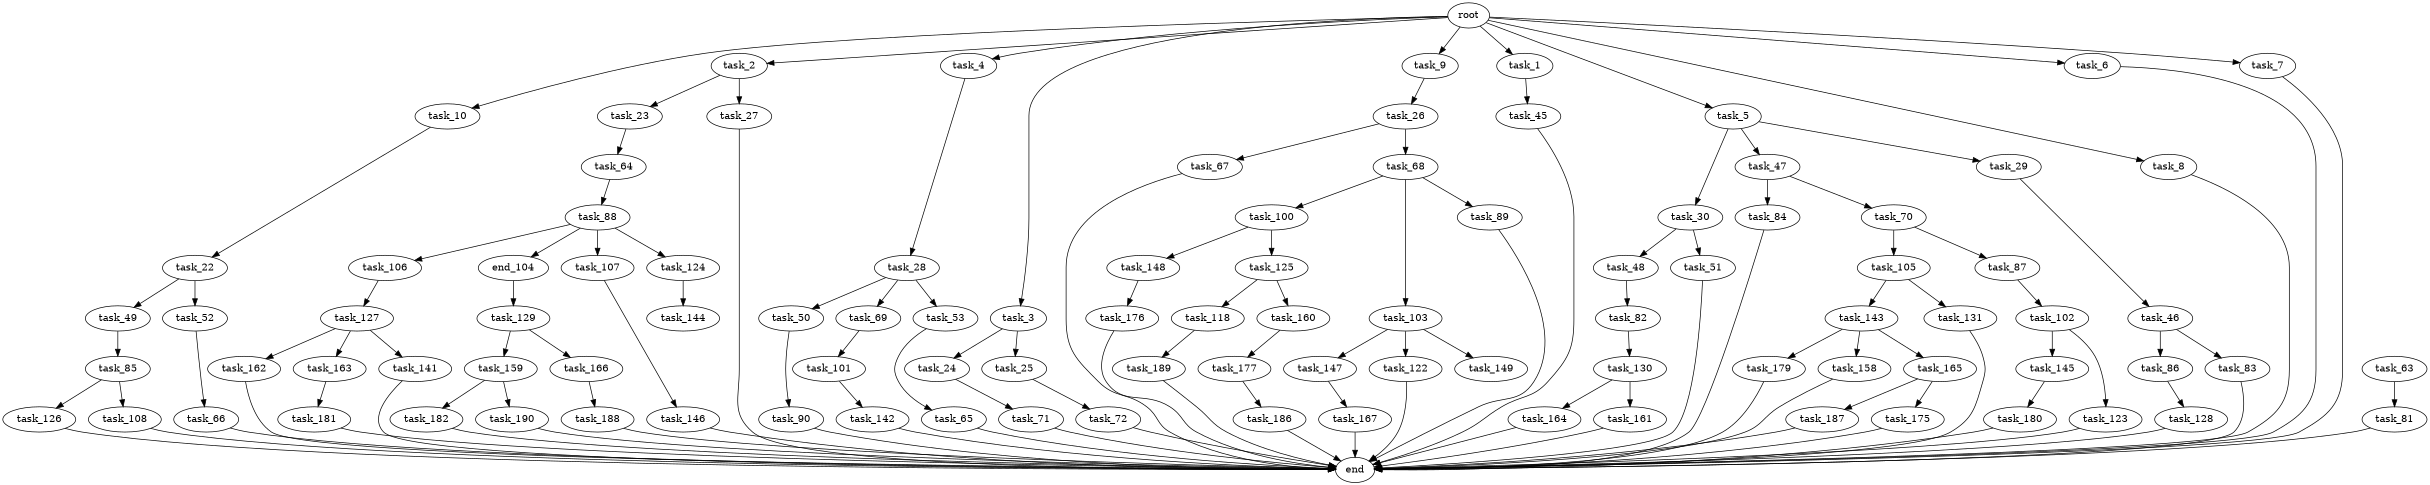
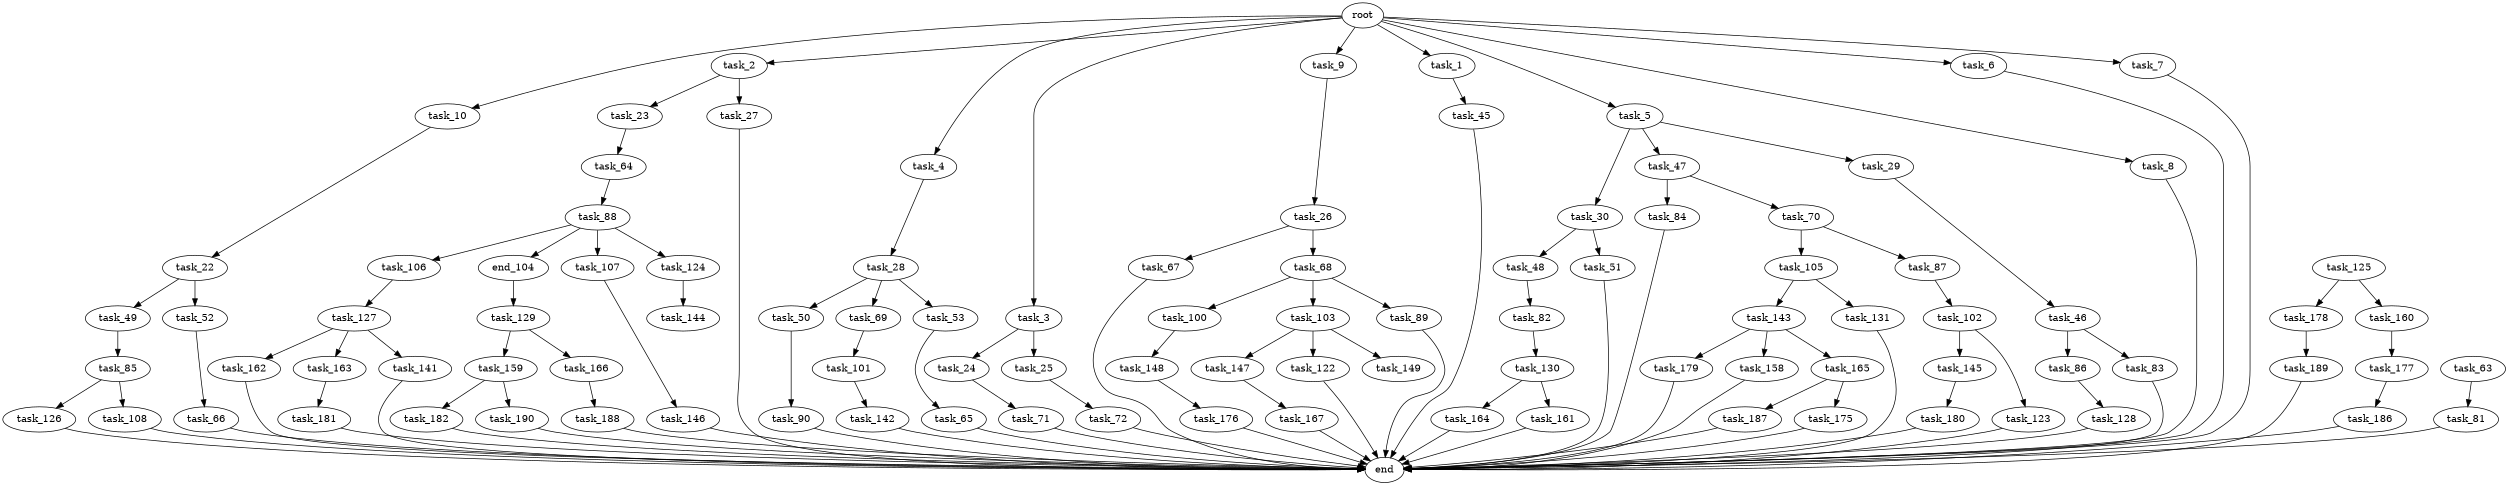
(1272, 239) -> none
(1208, 318) -> (2306, 318)
